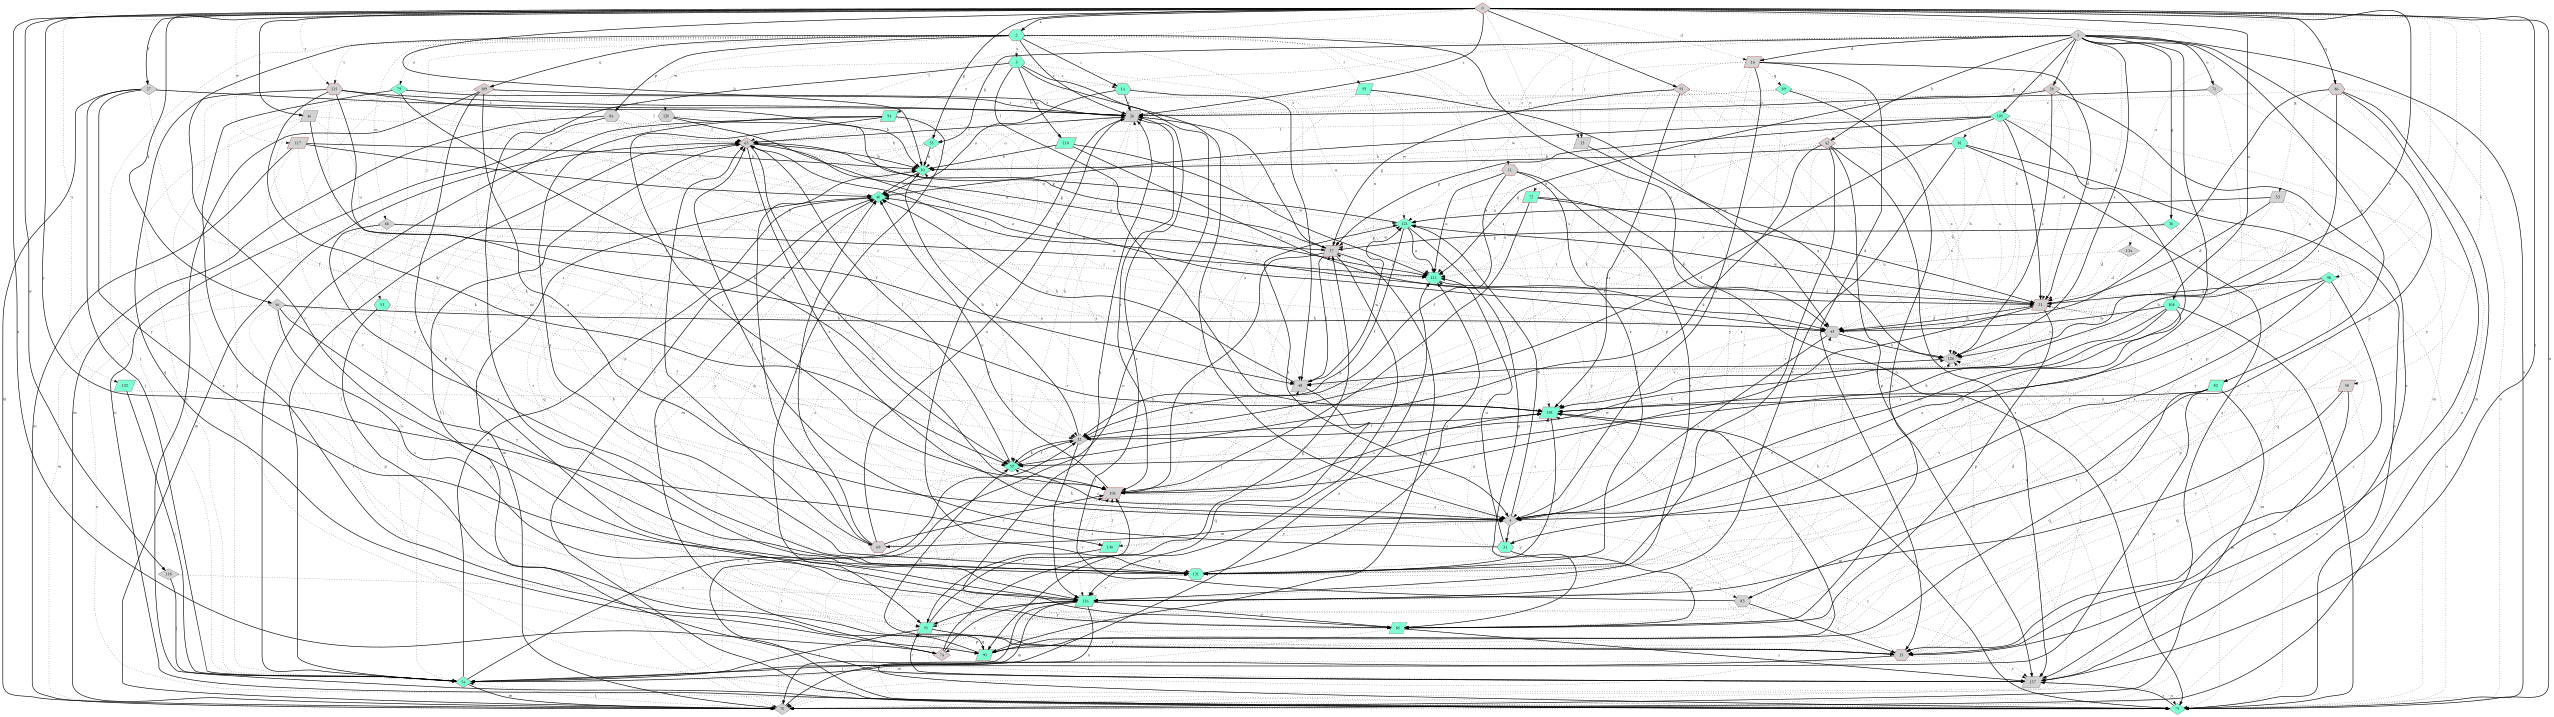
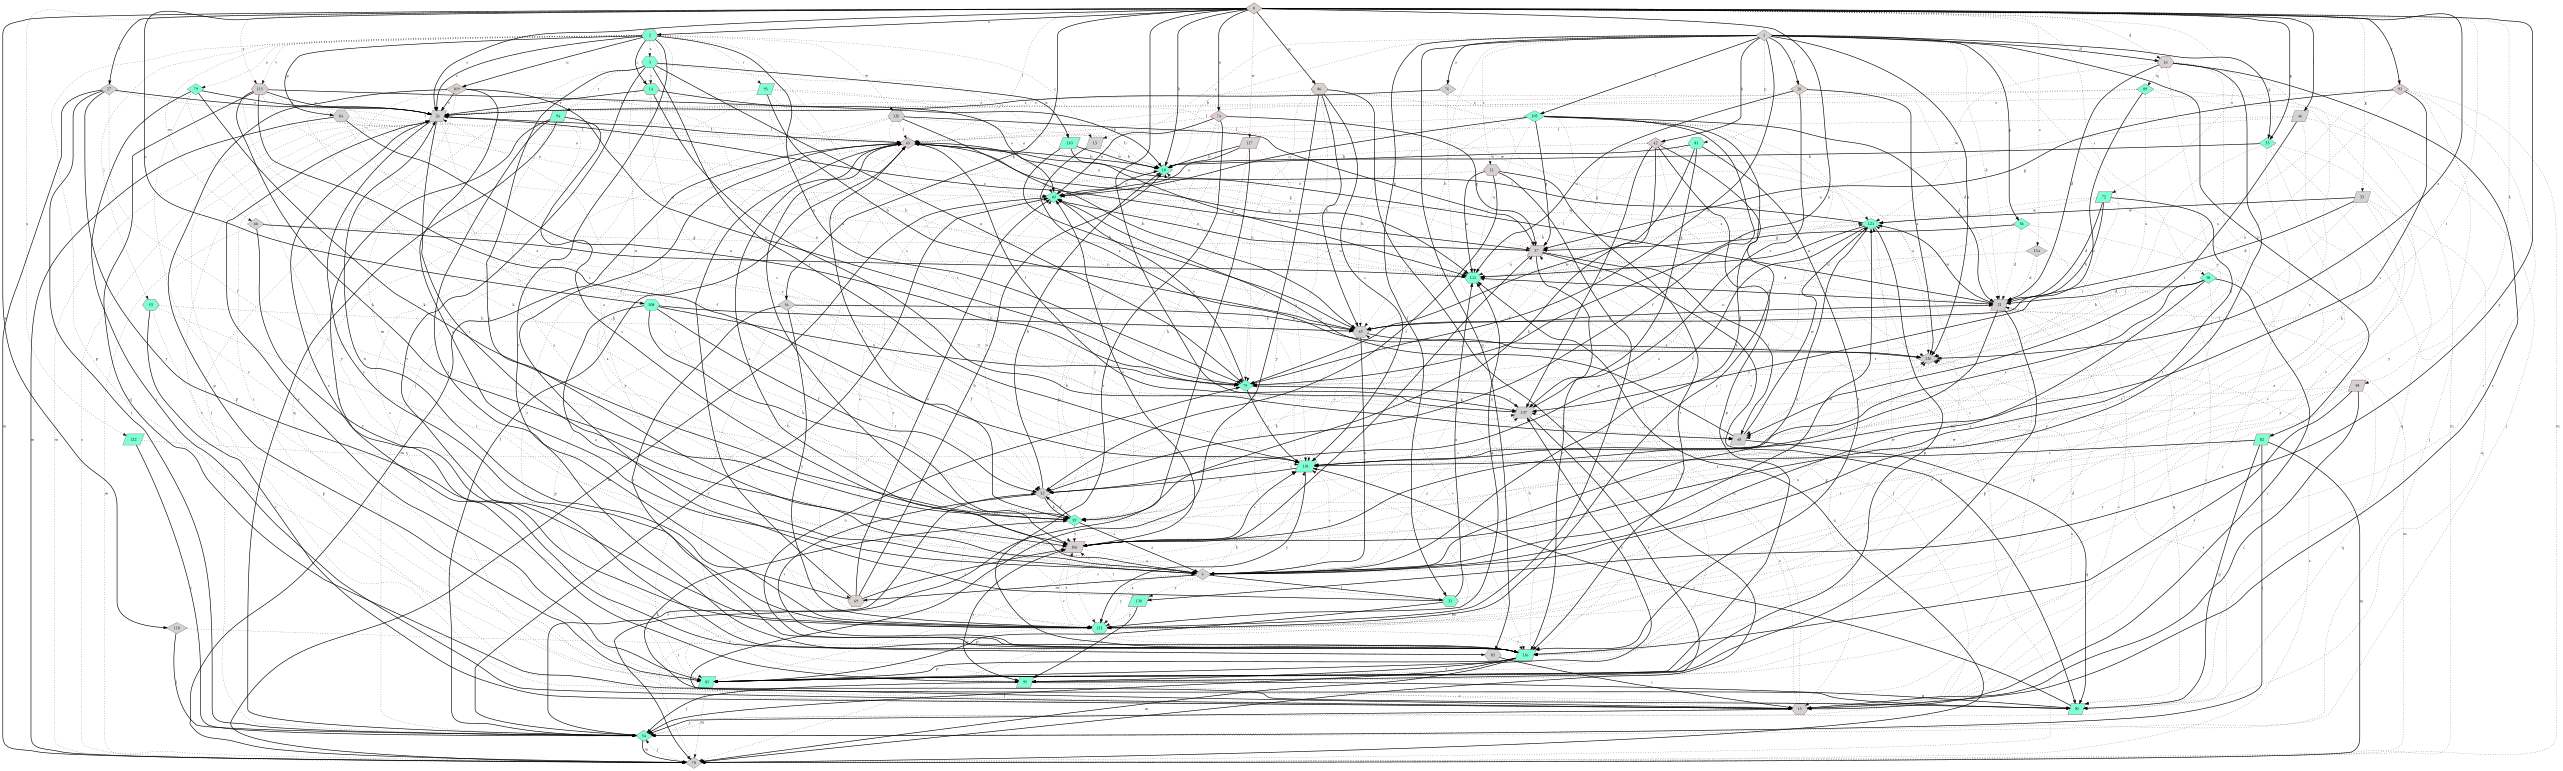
(1753, 62) -> (2166, 62)
(1642, 366) -> none
(1168, 630) -> (1066, 466)
